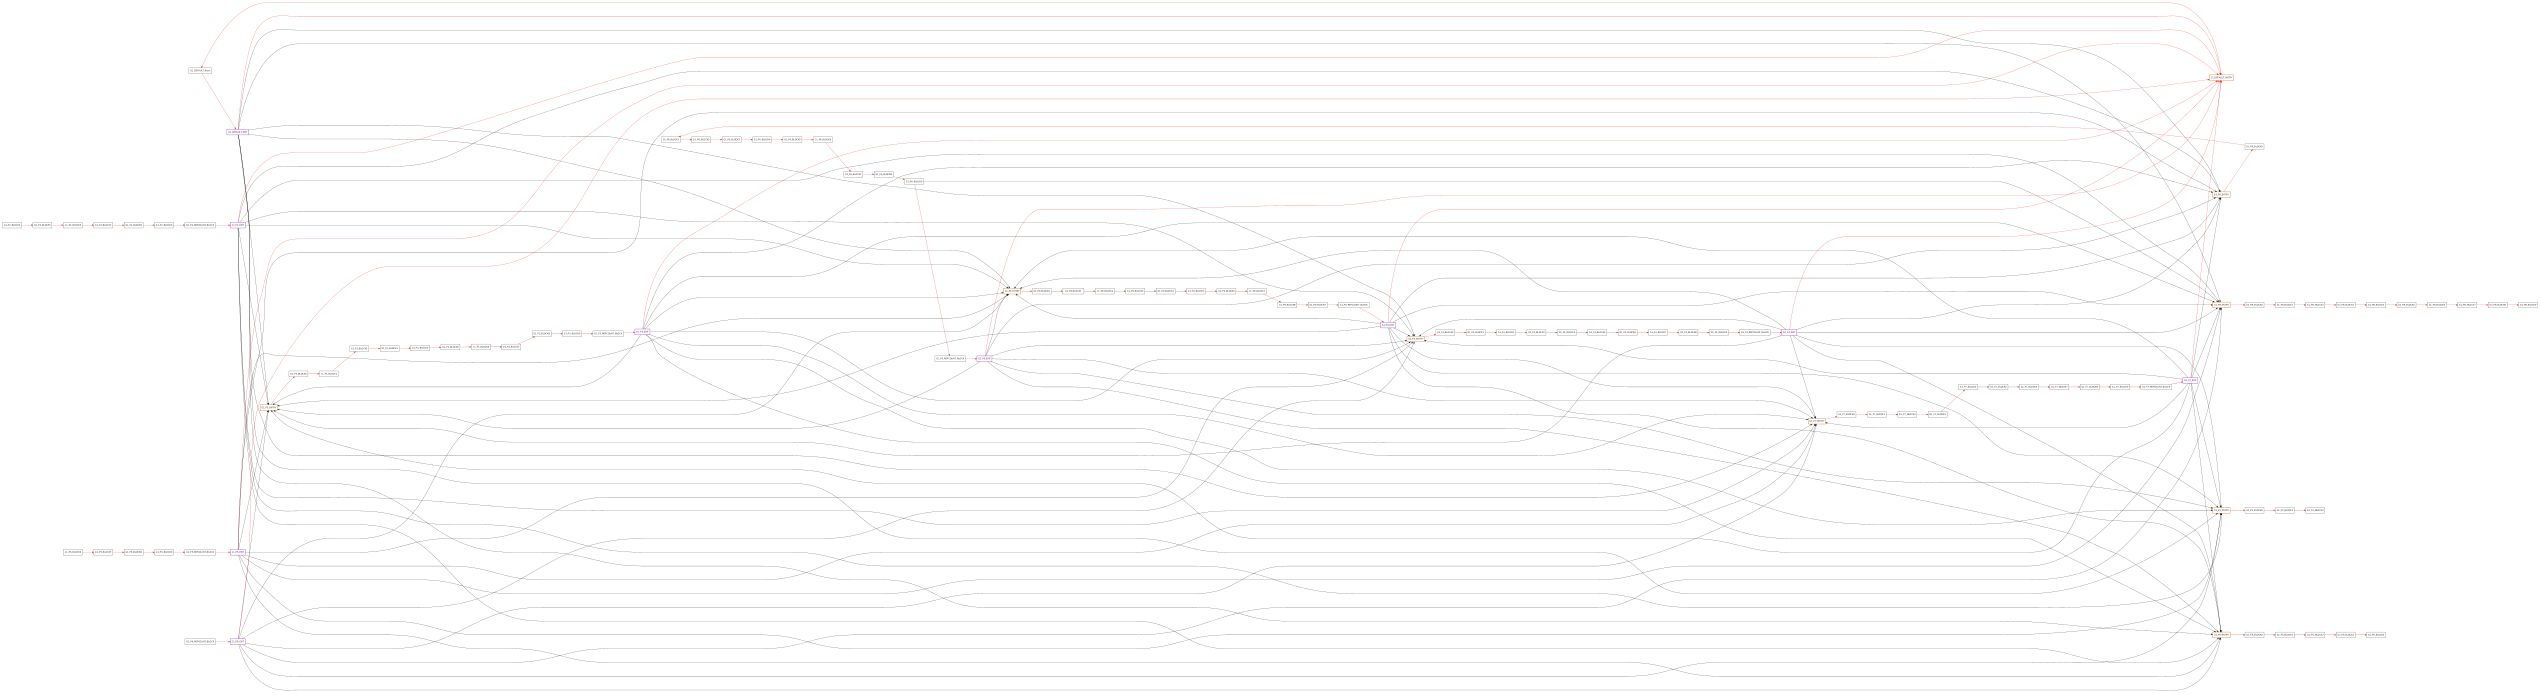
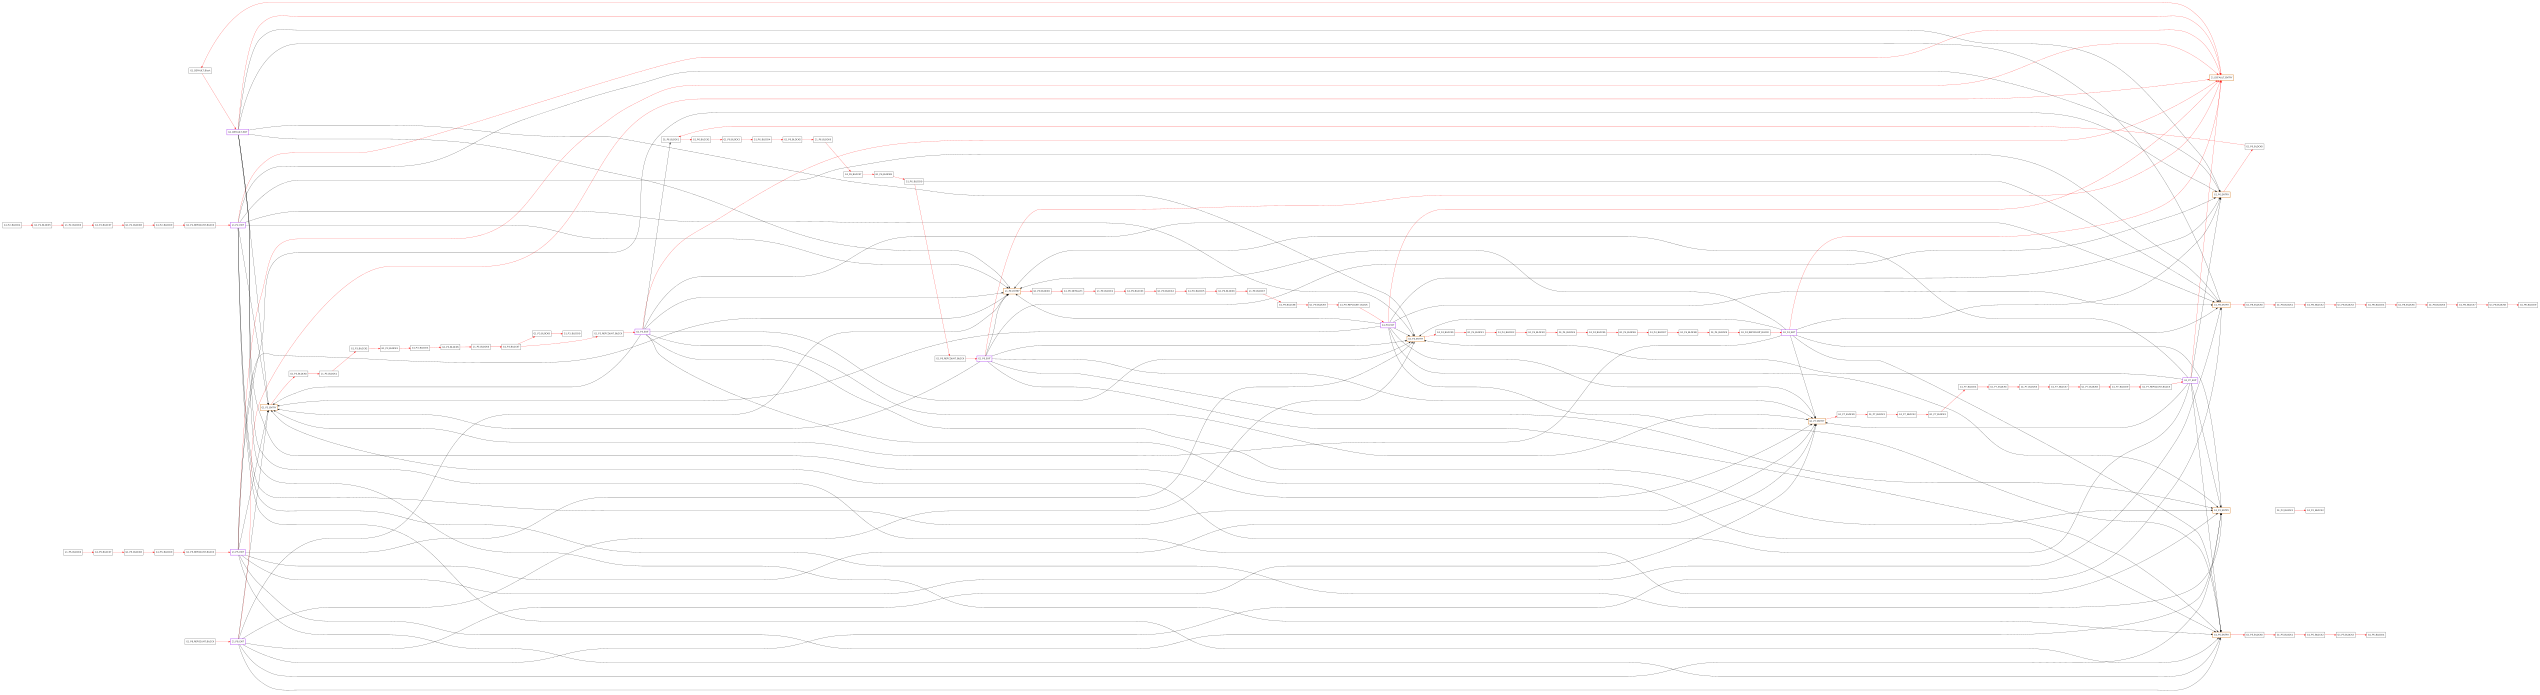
(1397, 168) -> (656, 237)
(1073, 291) -> (1073, 291)
(586, 334) -> (559, 343)
(2206, 343) -> none
(2255, 510) -> none
